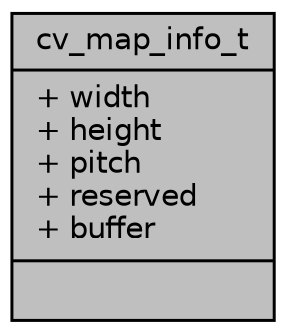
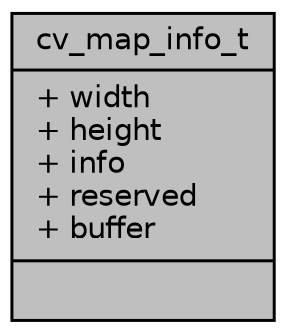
(89, 164) -> (82, 164)
